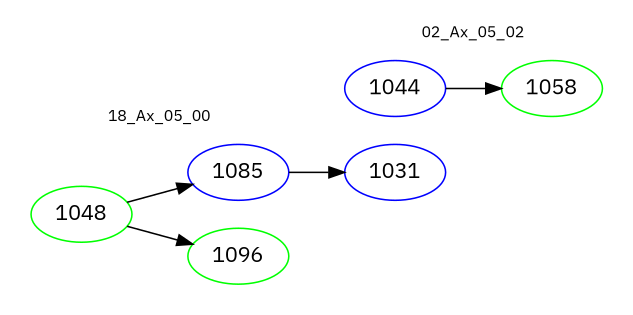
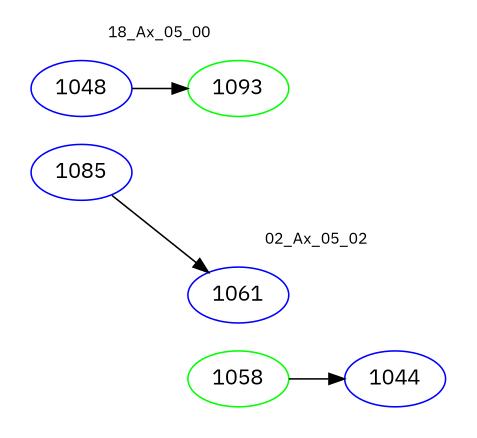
(466, 89) -> (309, 379)
(395, 172) -> (238, 295)
(152, 195) -> none
(82, 214) -> (82, 89)
(238, 256) -> (238, 89)
